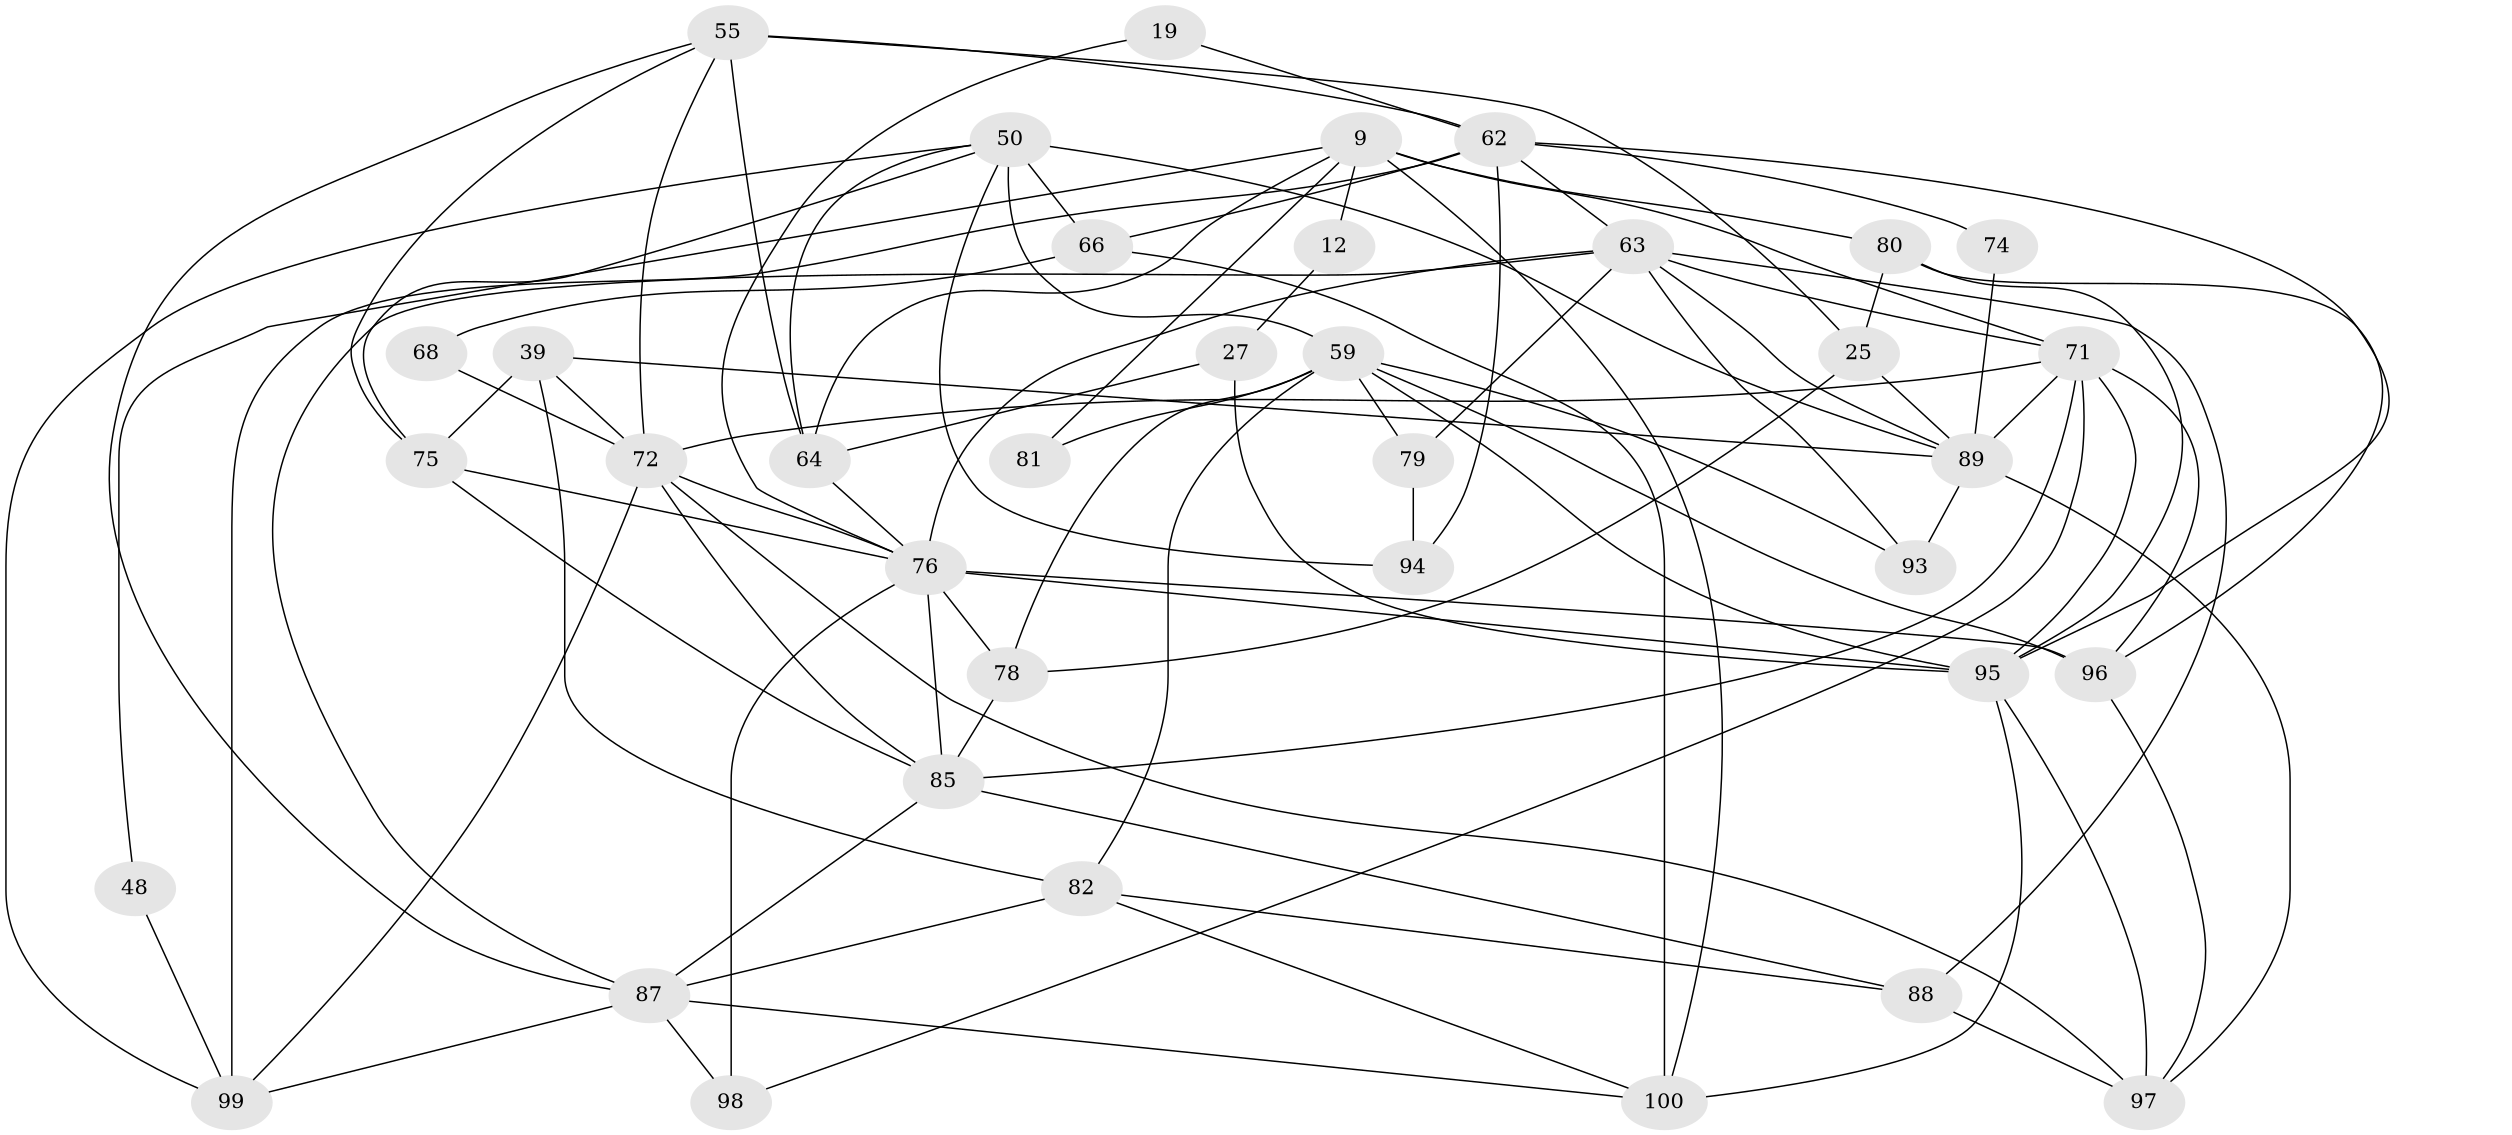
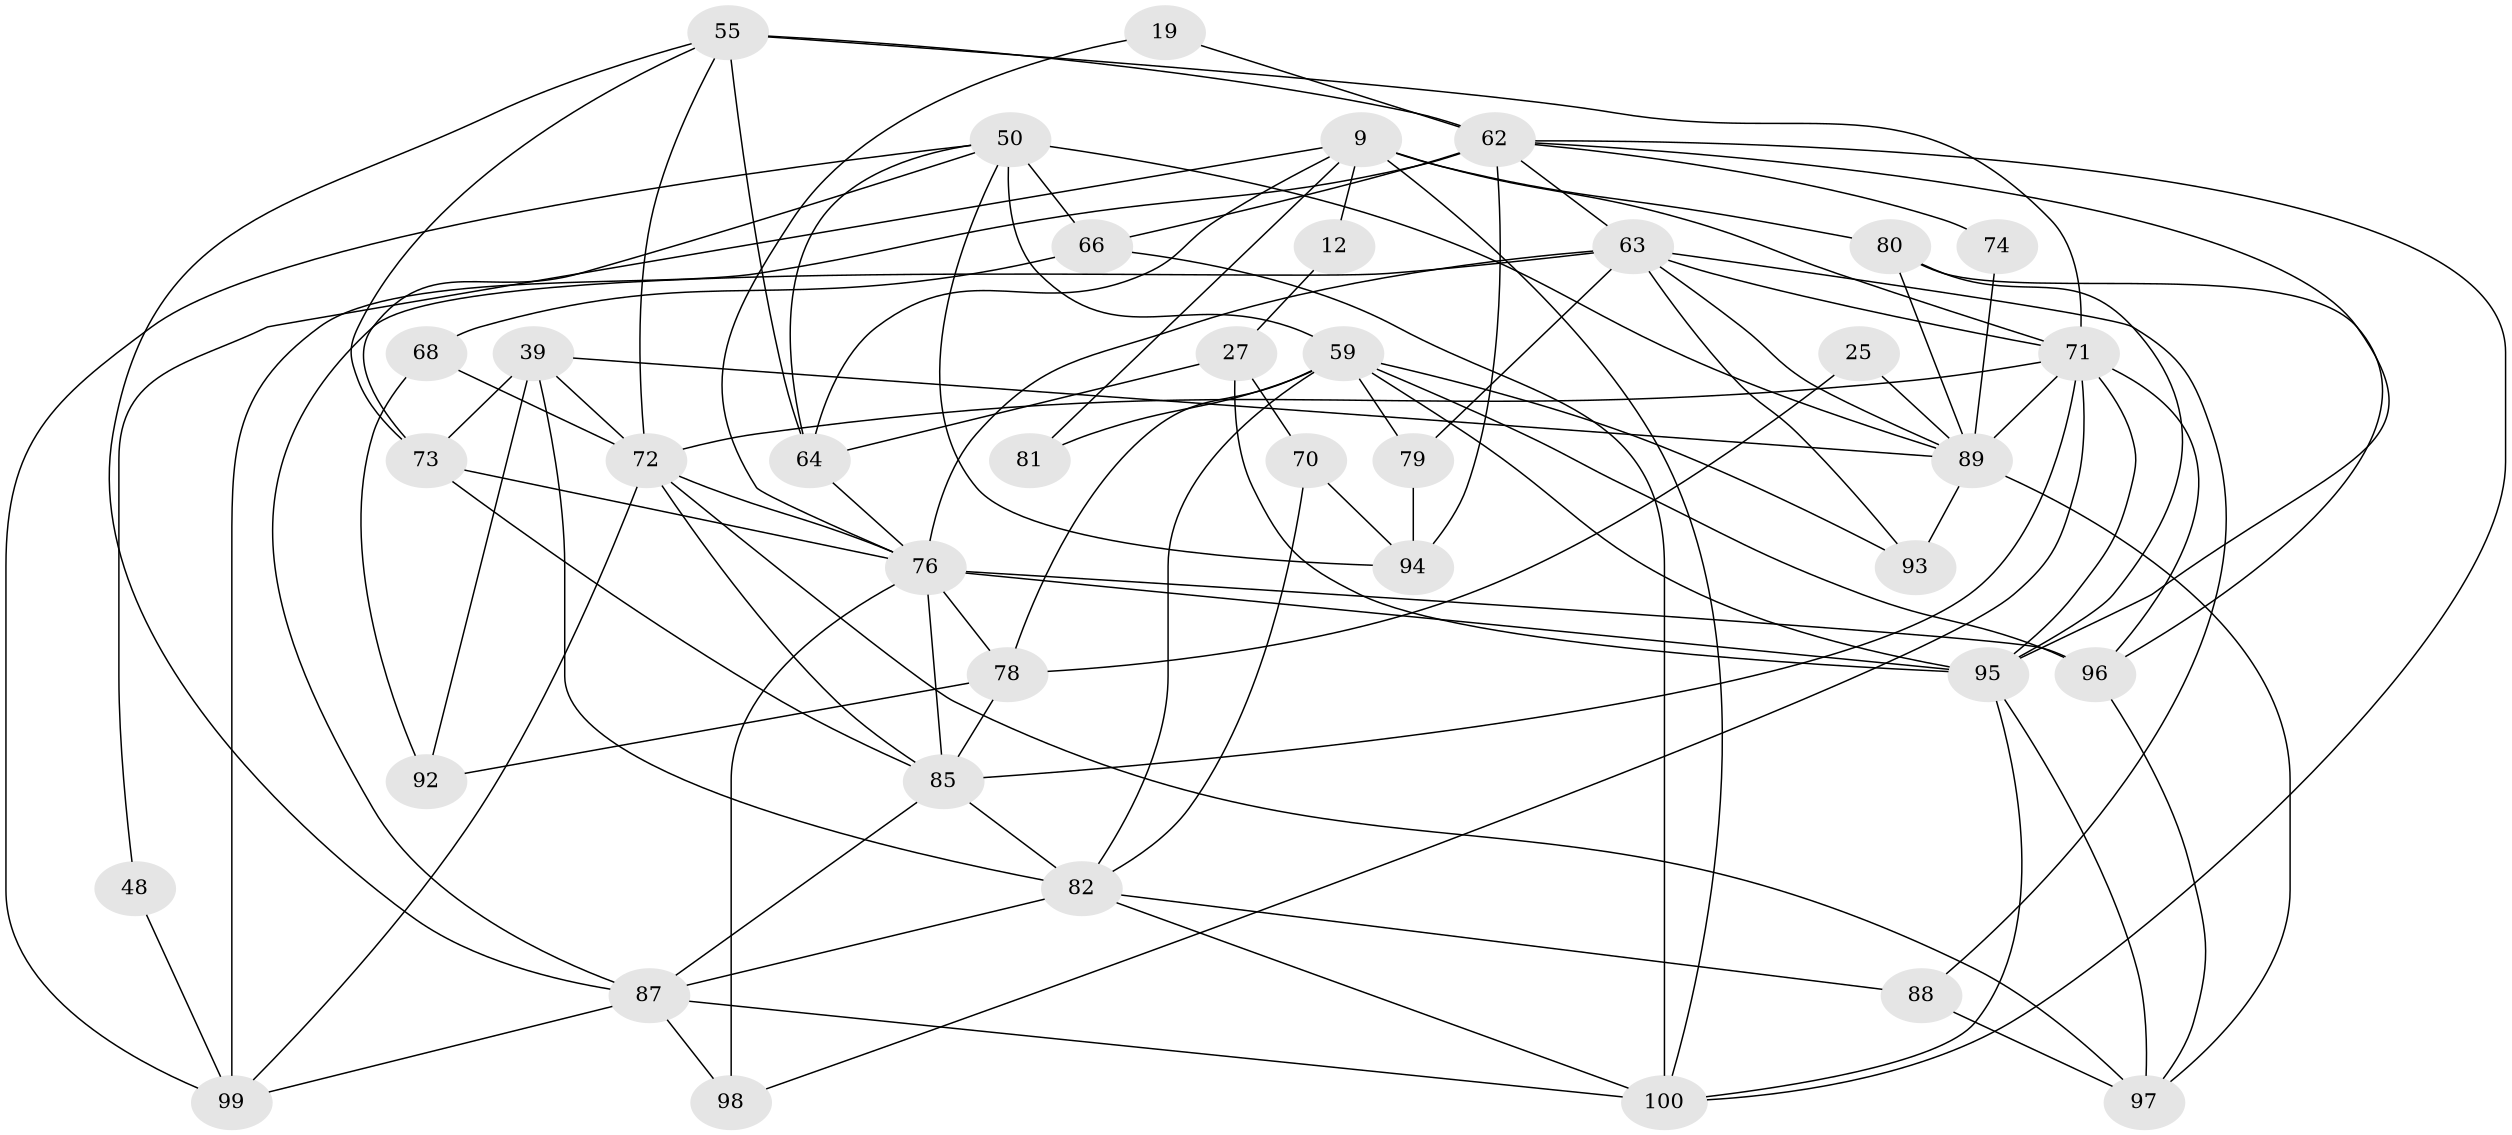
(1370, 85) -> (1479, 96)
(1875, 300) -> (1931, 353)
none -> (2506, 431)
(427, 461) -> (427, 461)
none -> (1306, 461)
none -> (427, 782)
(1433, 889) -> (1013, 835)
